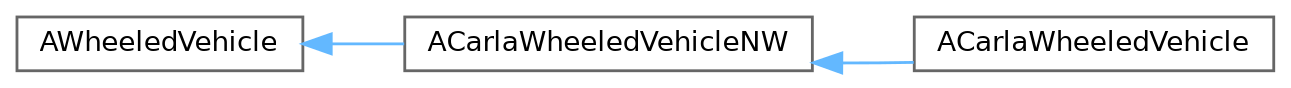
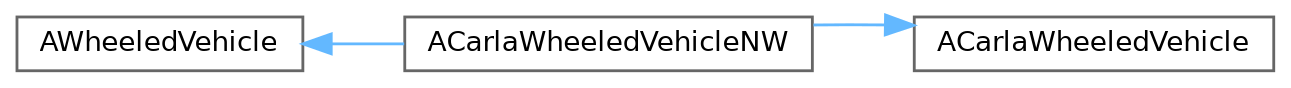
(878, 63) -> (849, 25)
